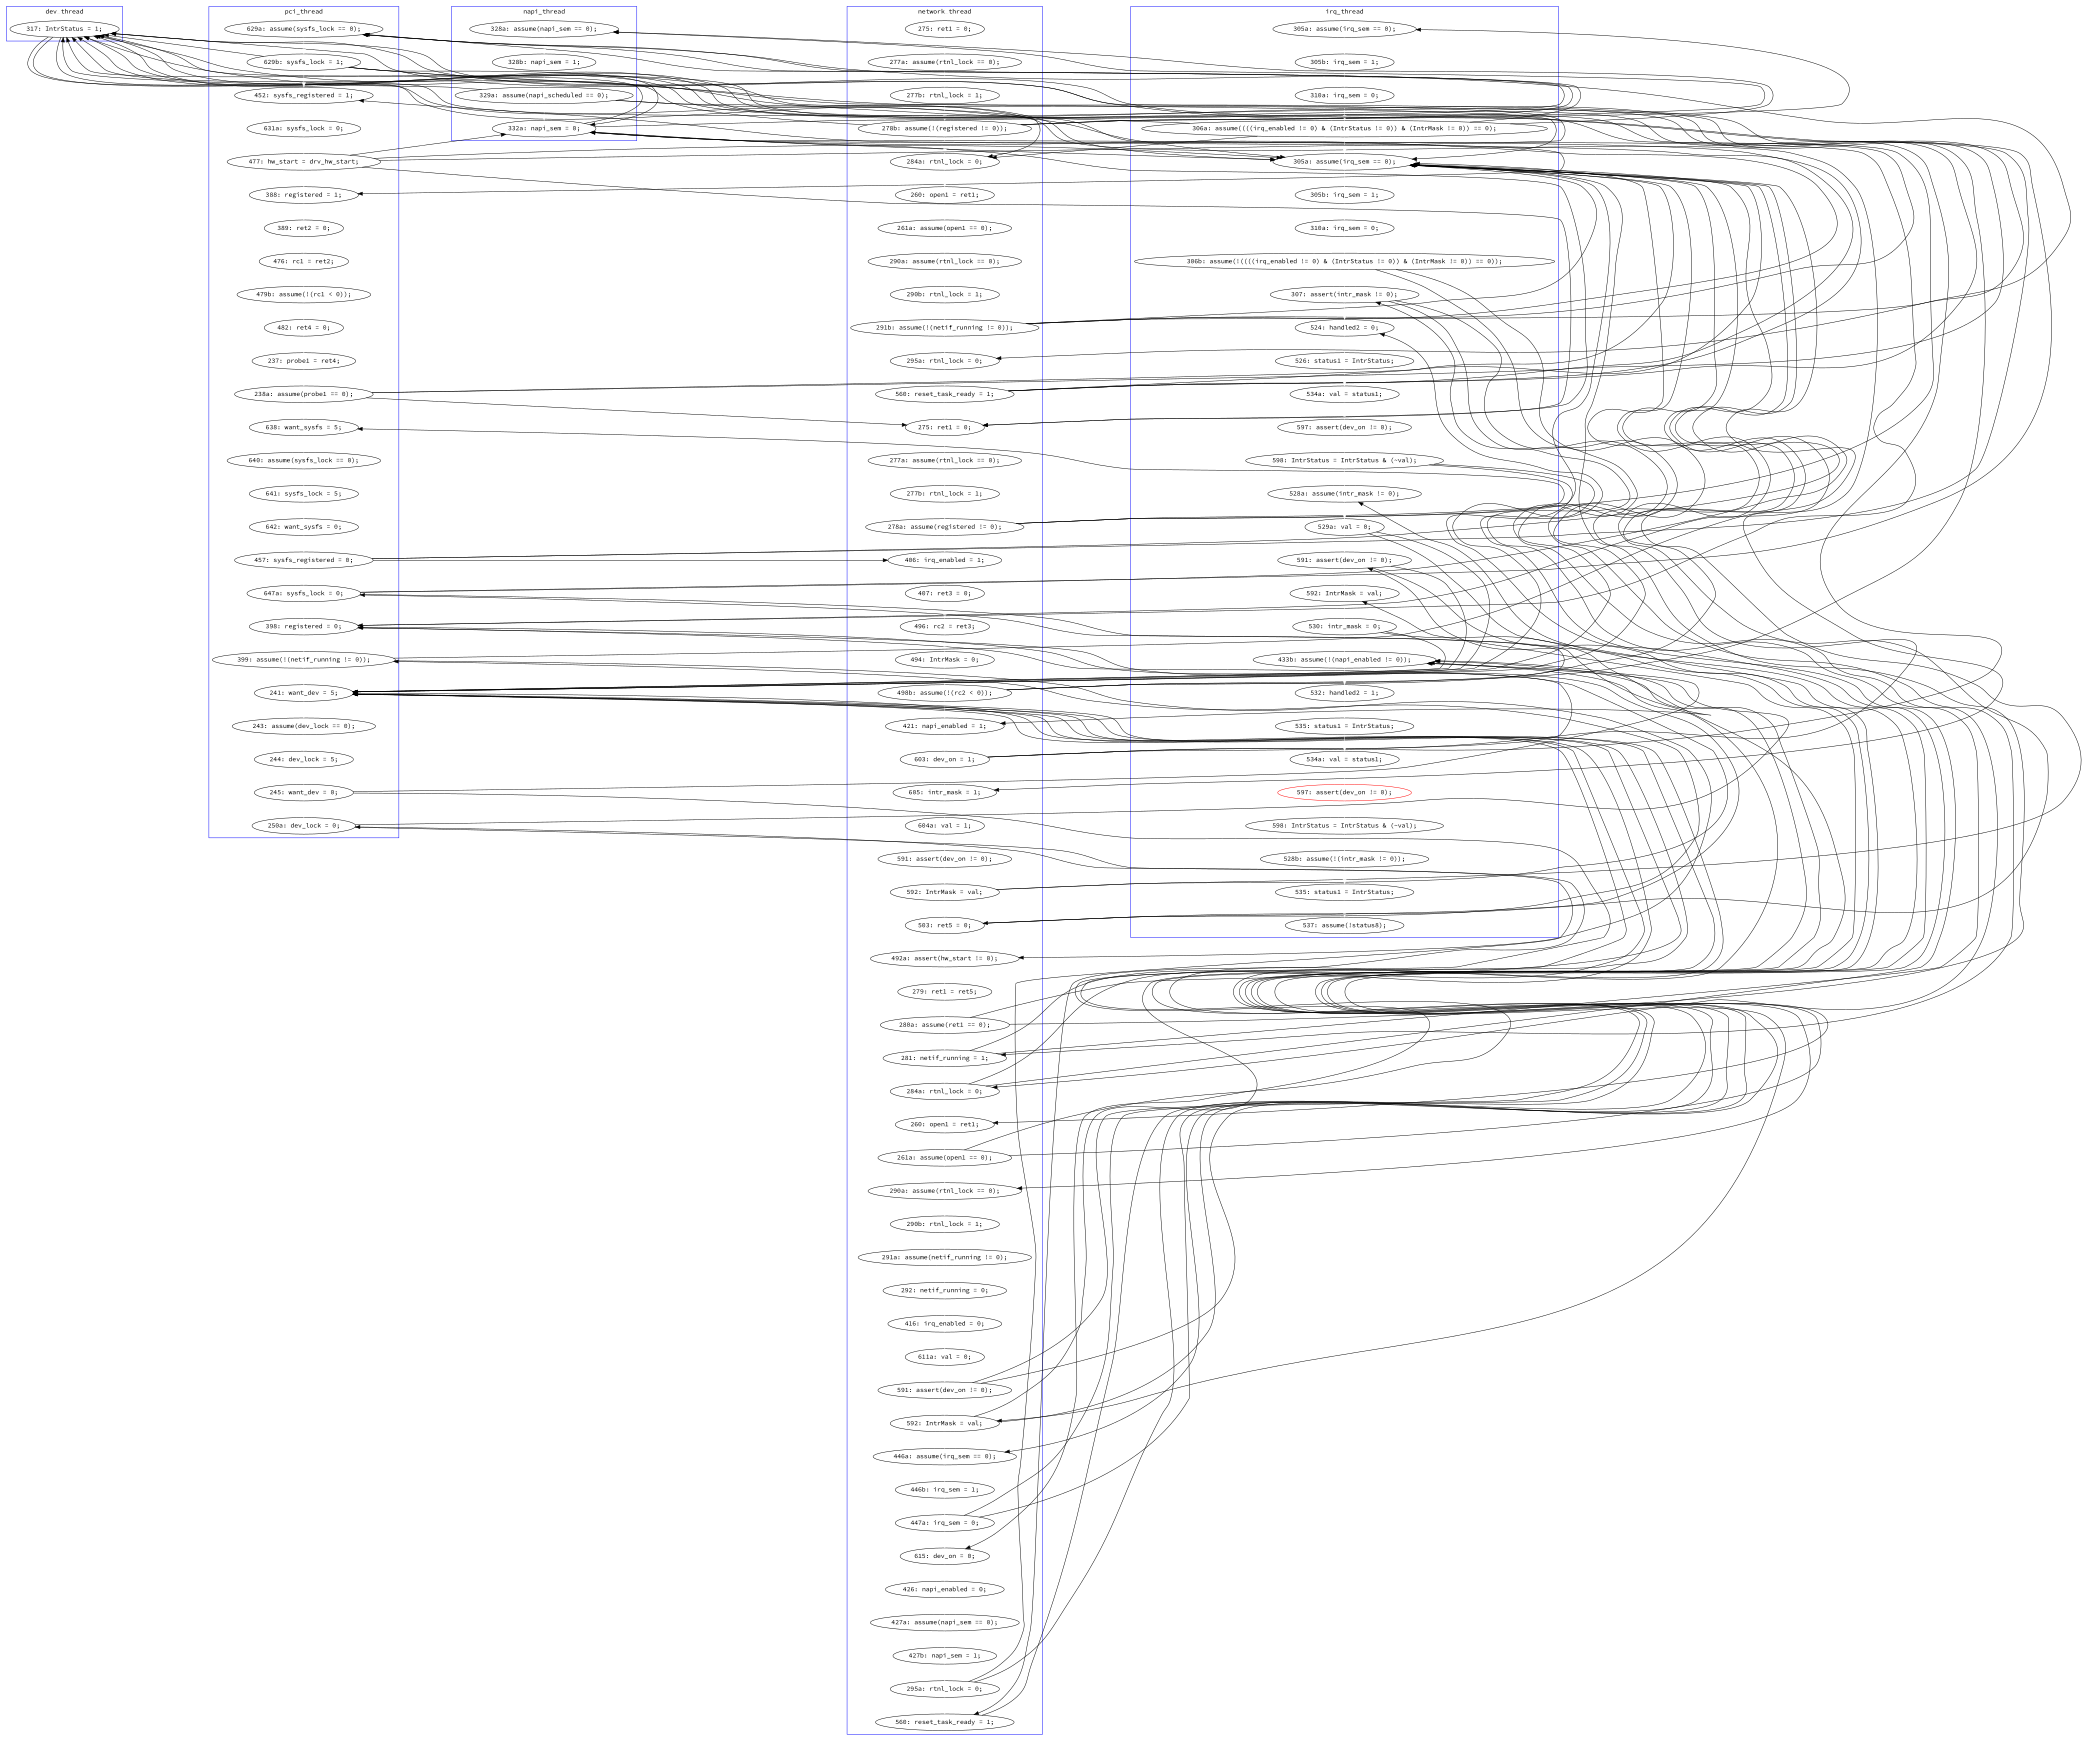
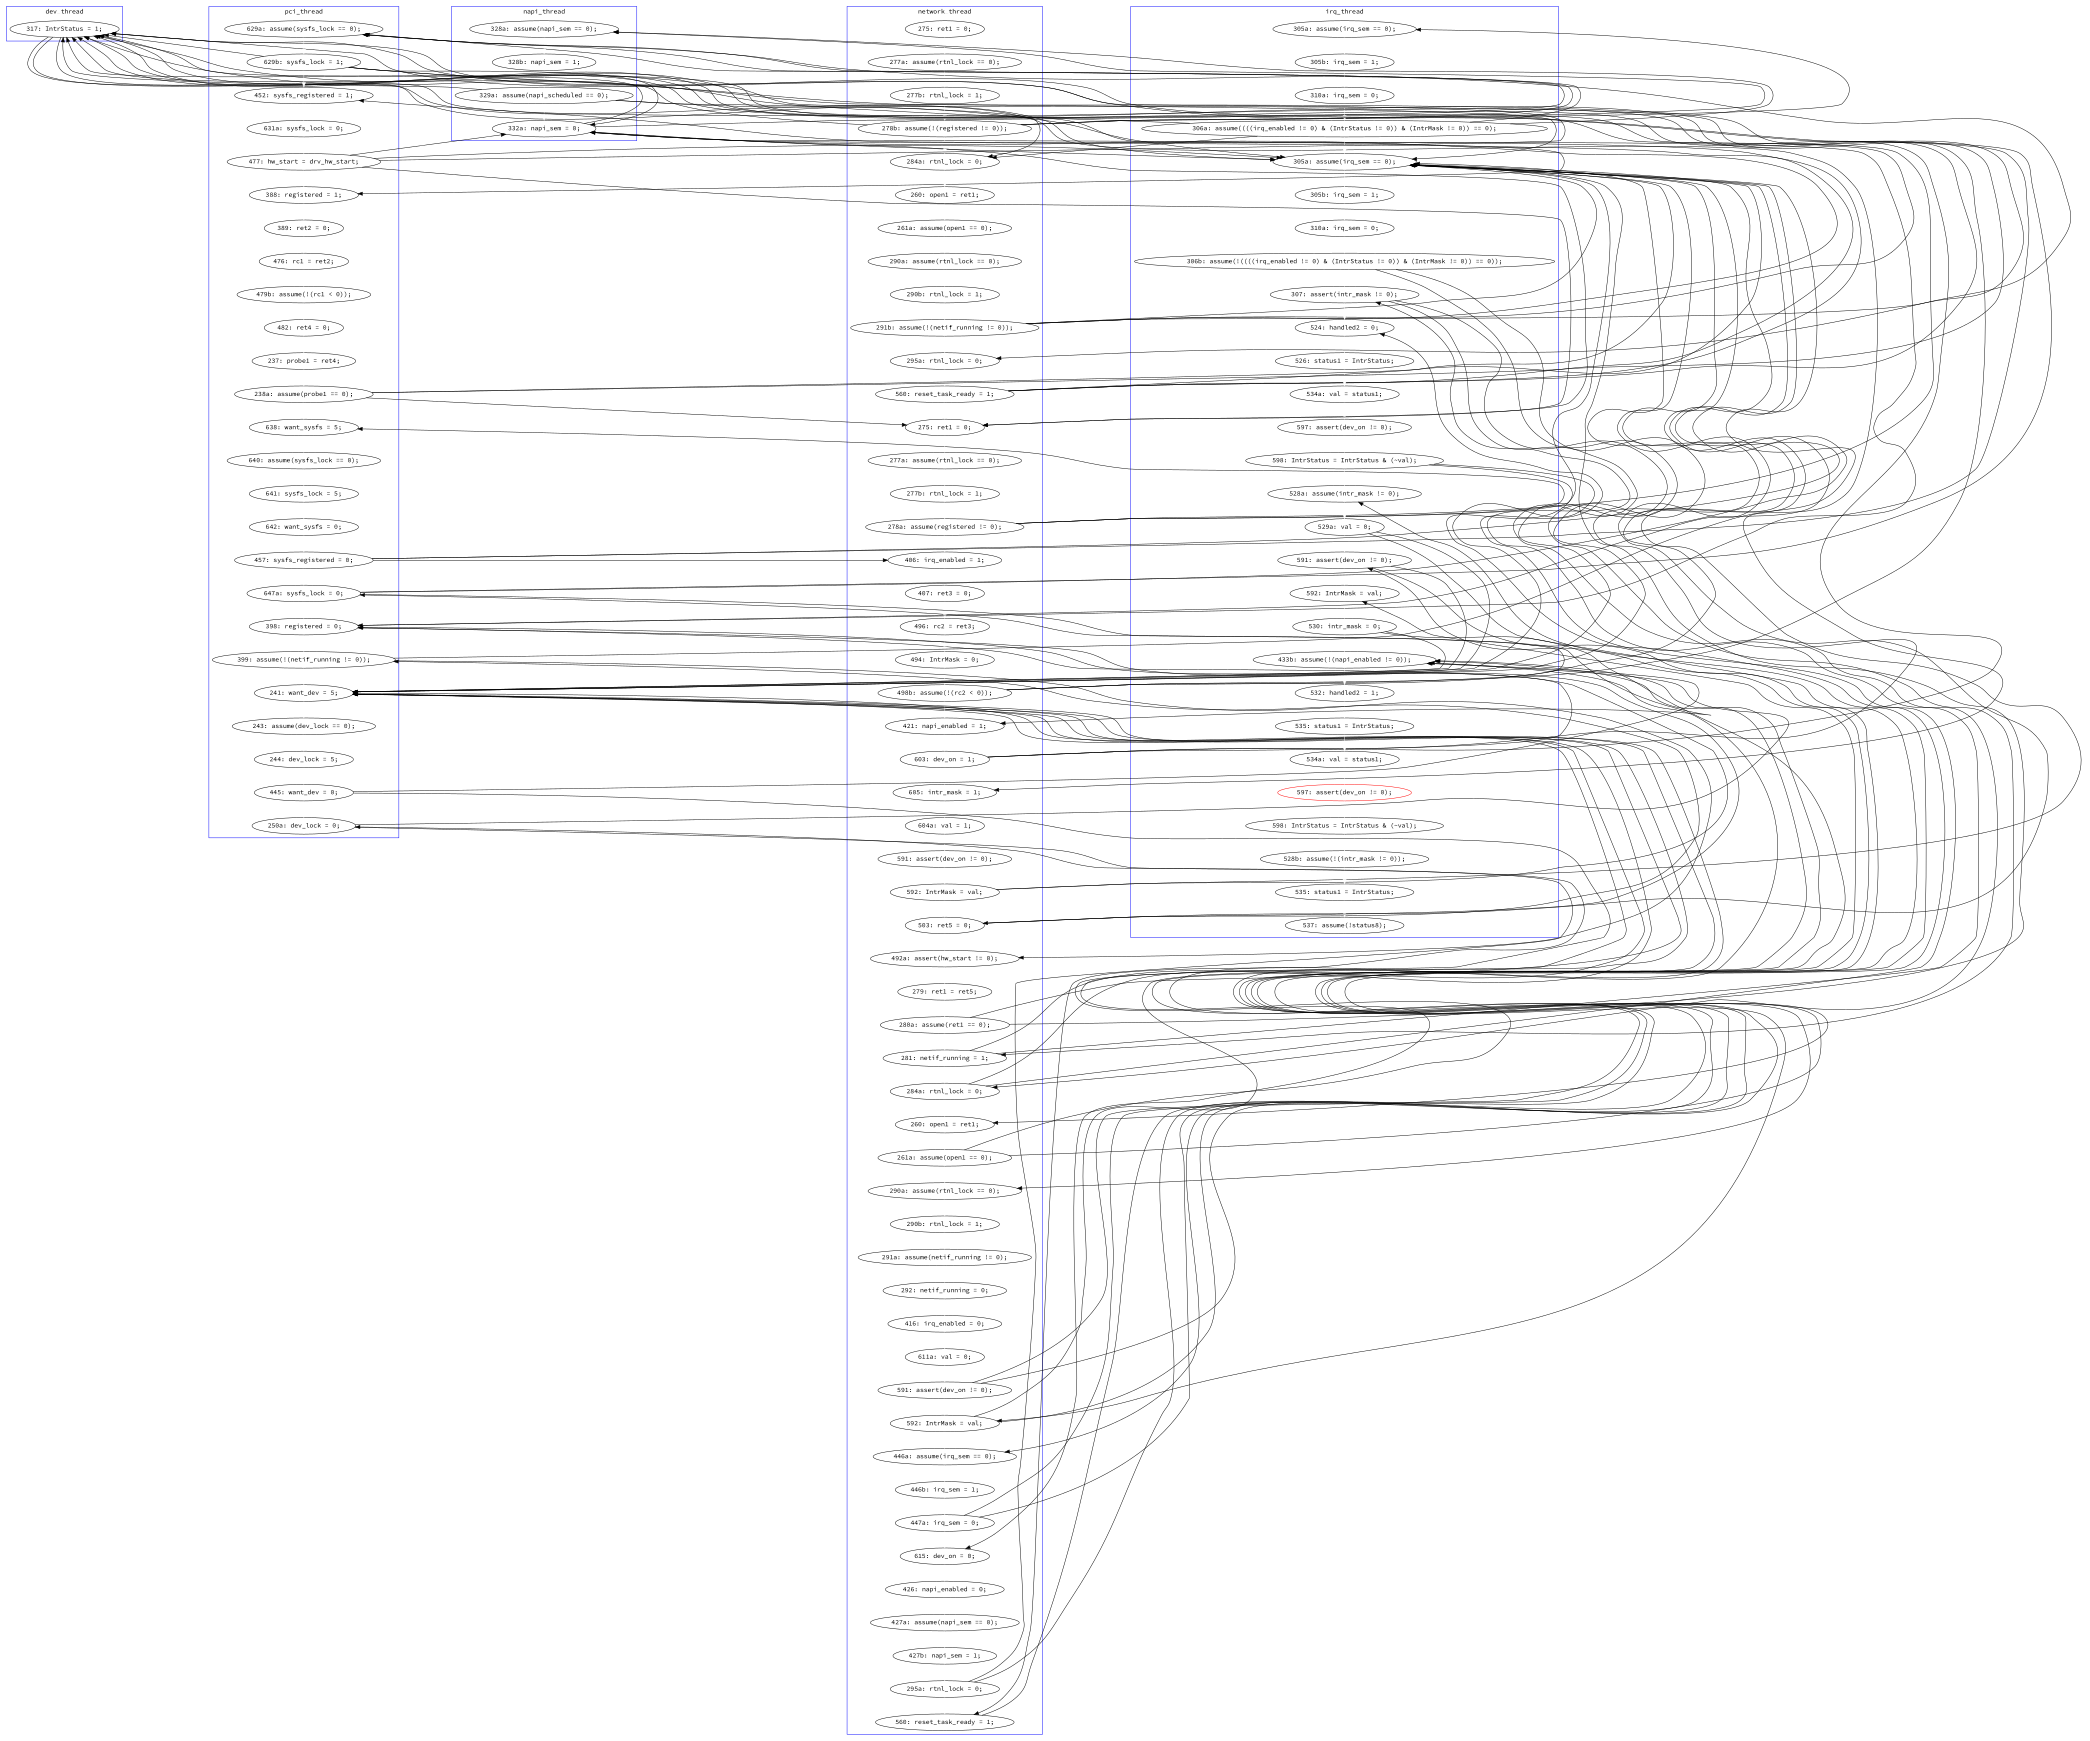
(304, 793) -> (304, 793)
